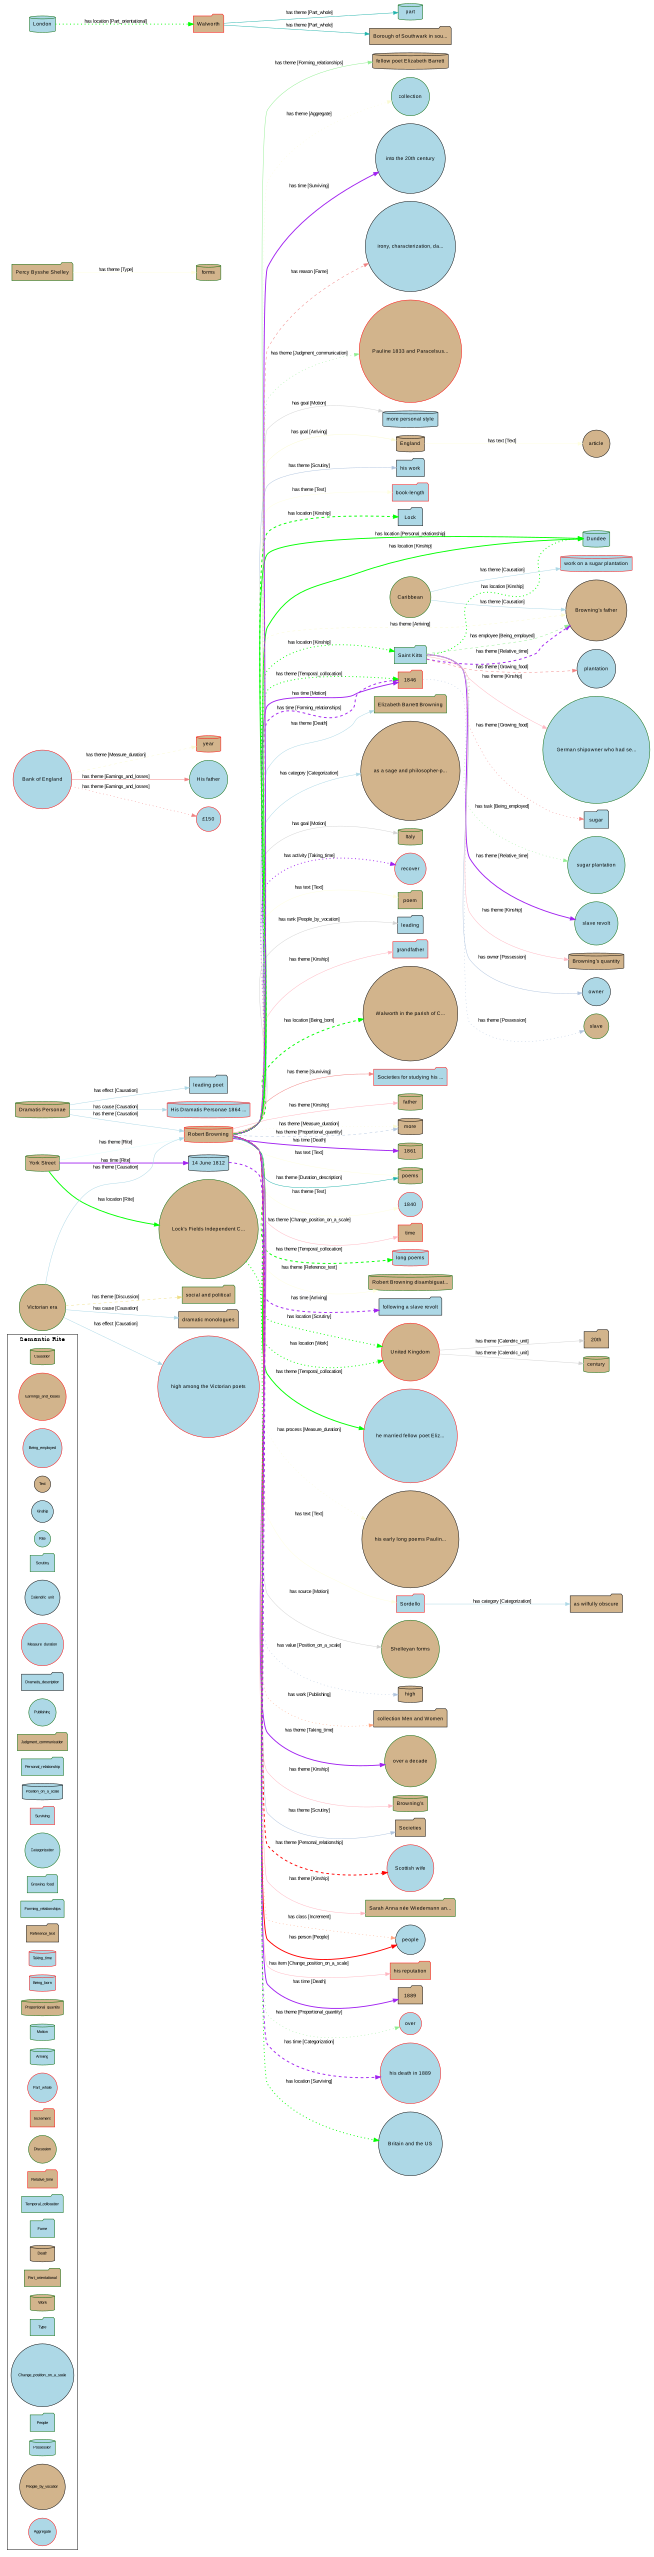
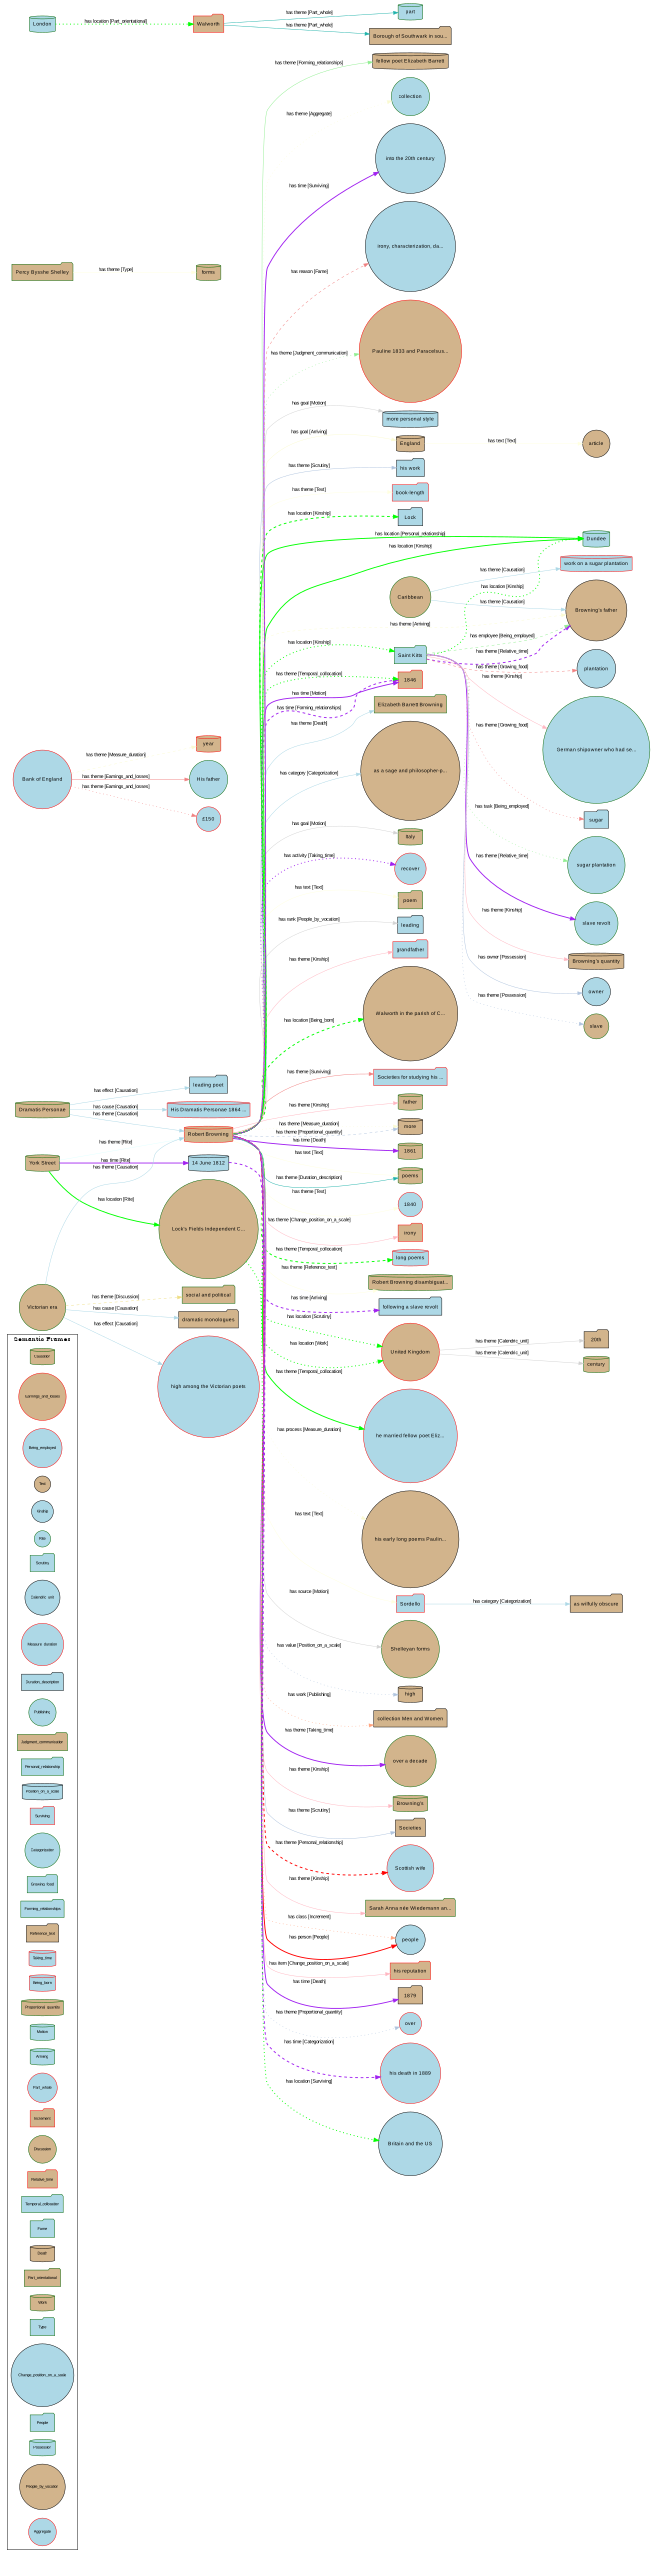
(465, 956) -> (463, 955)
(410, 1233) -> (410, 1233)
(42, 1340) -> (42, 1340)
(262, 1635) -> (262, 1635)
(42, 1682) -> (42, 1682)
(410, 1996) -> (410, 1996)
